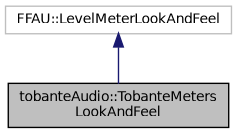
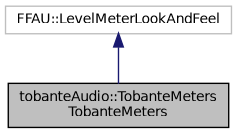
(118, 105) -> (118, 105)
